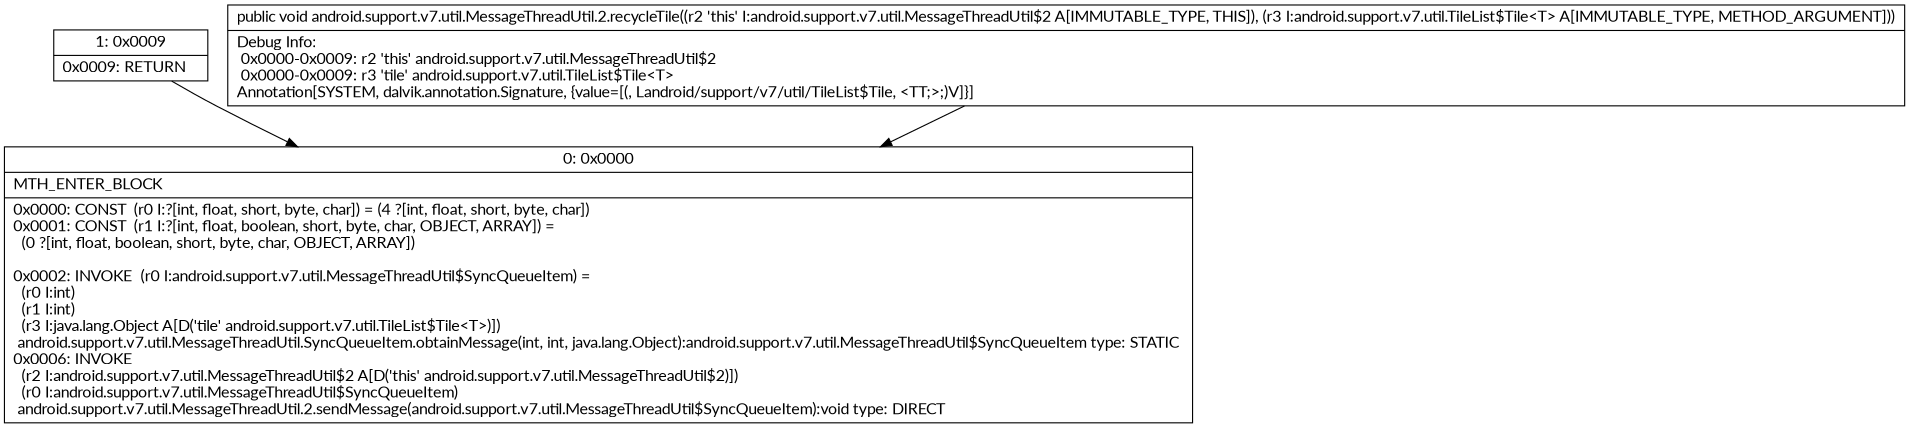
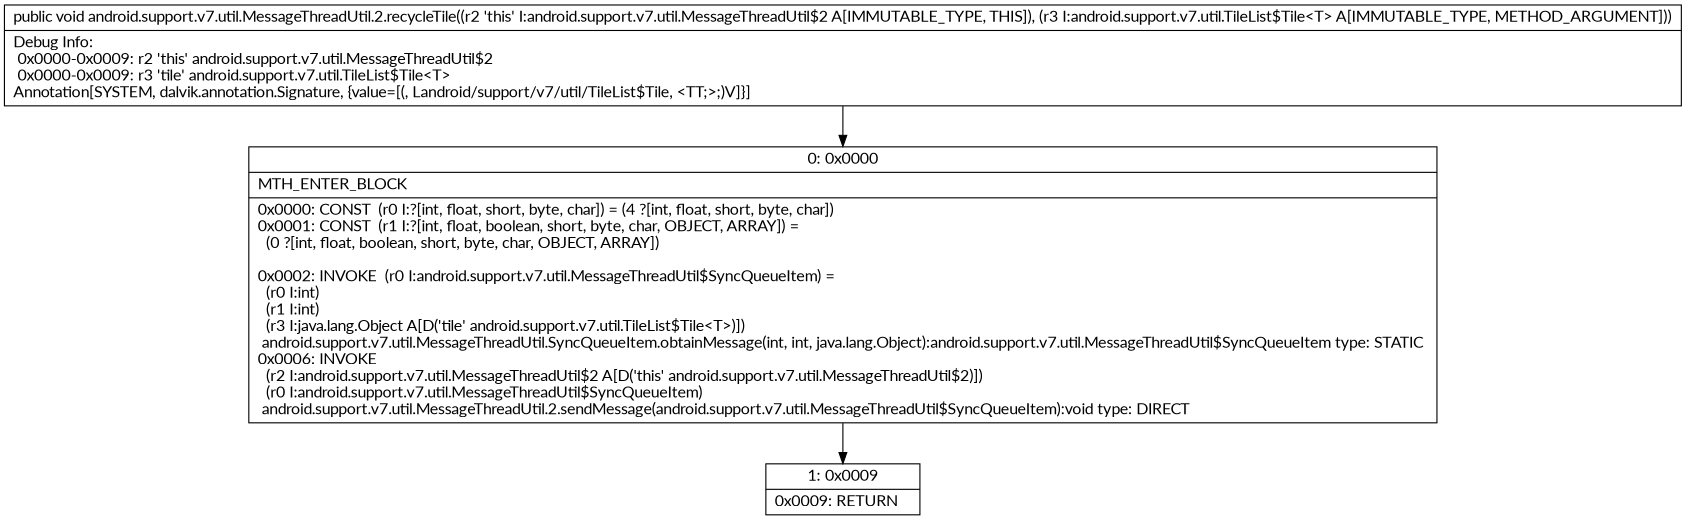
(229, 112) -> (843, 438)
